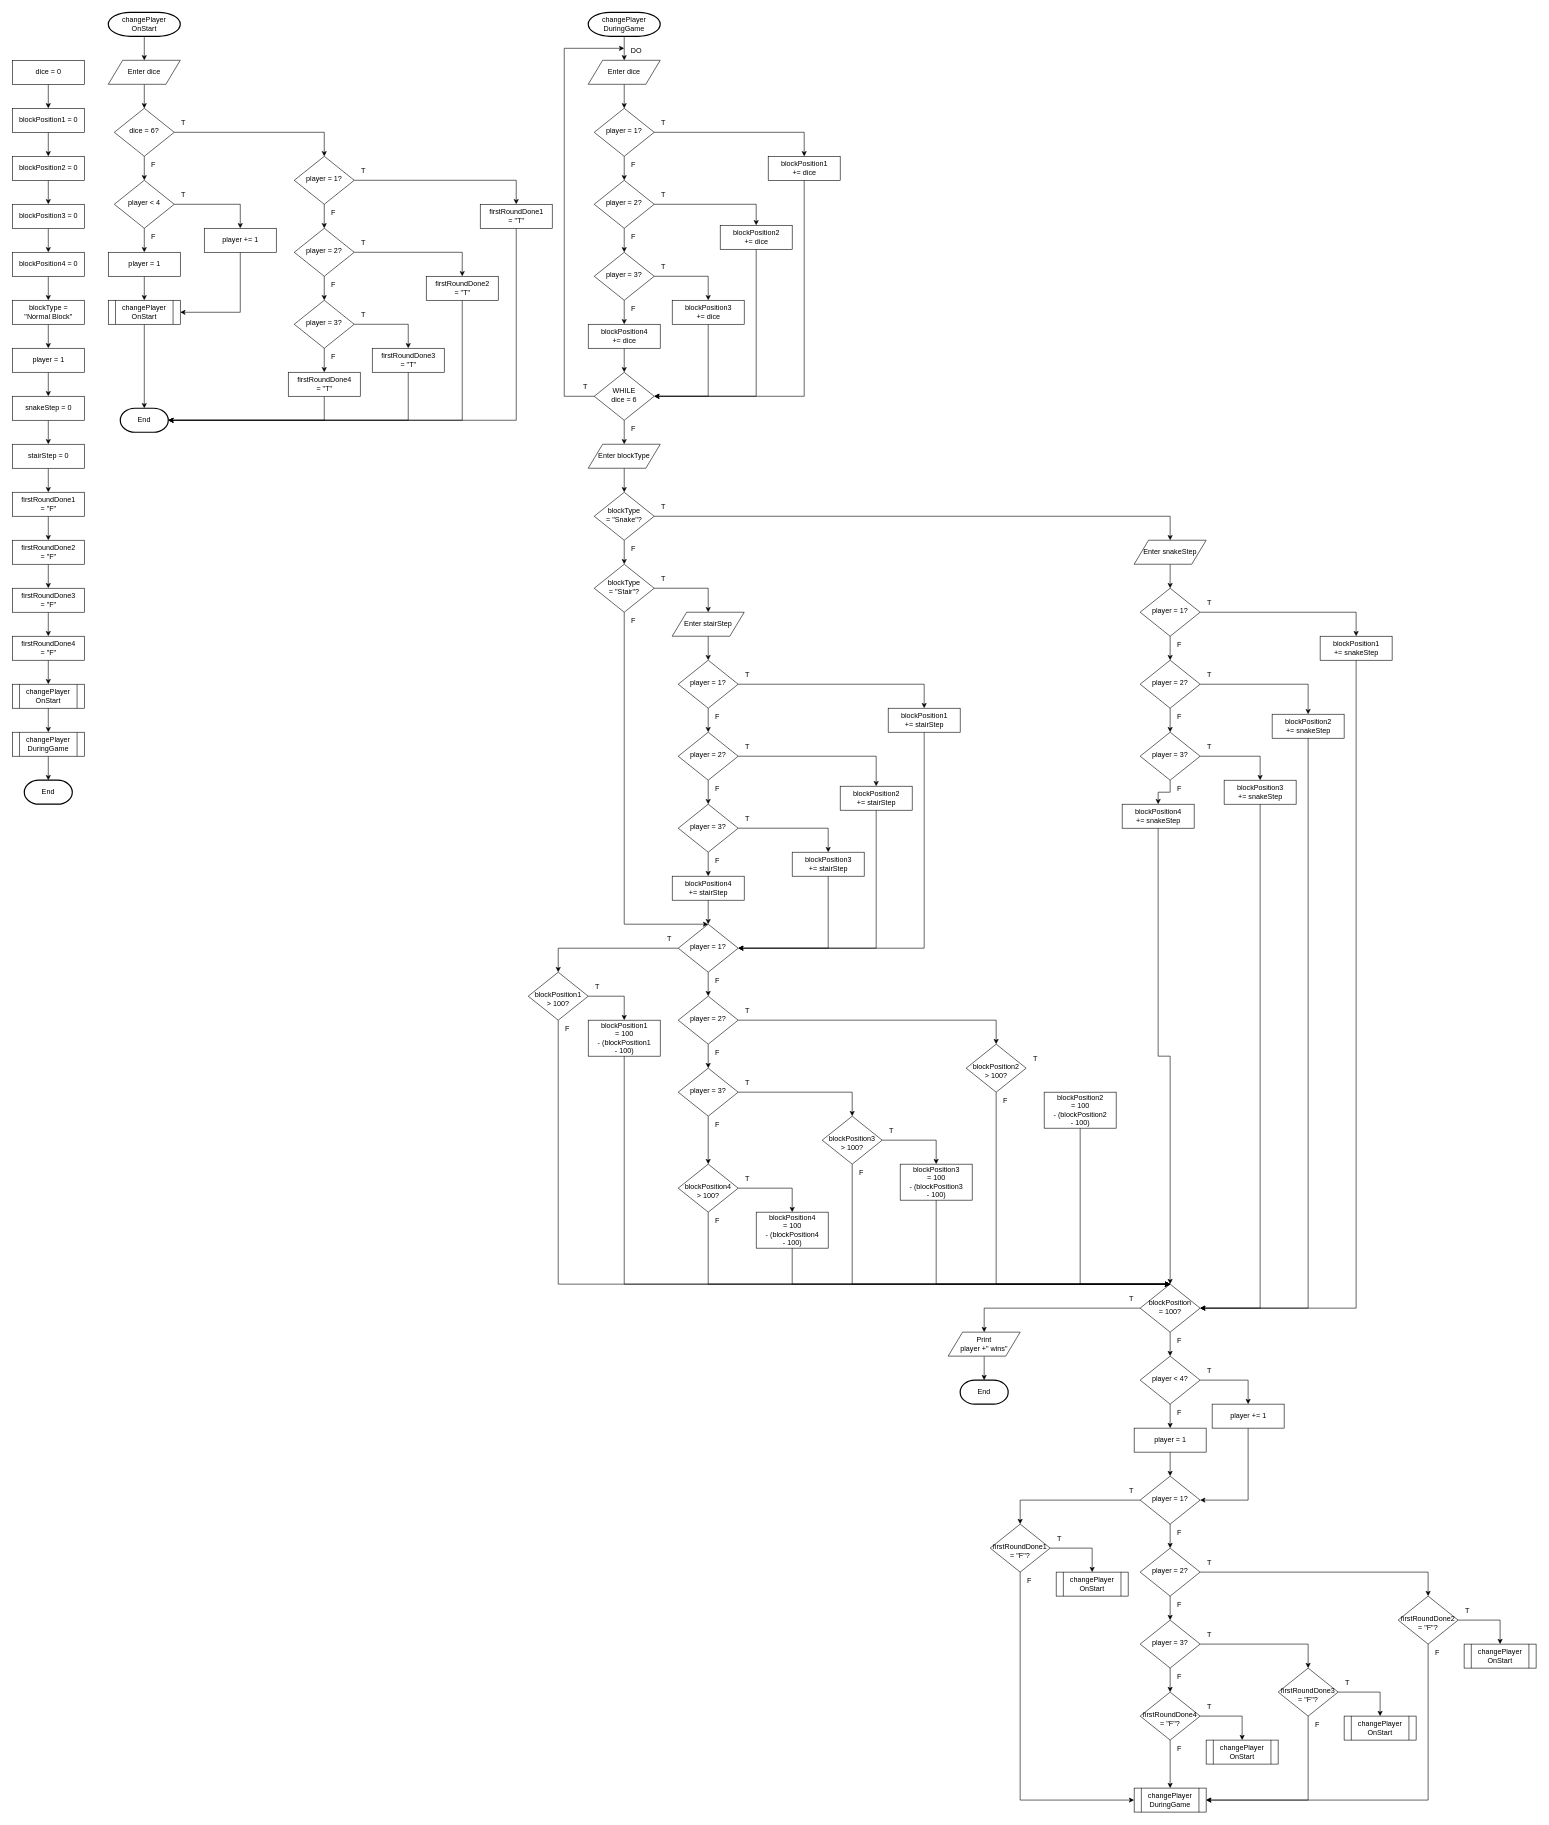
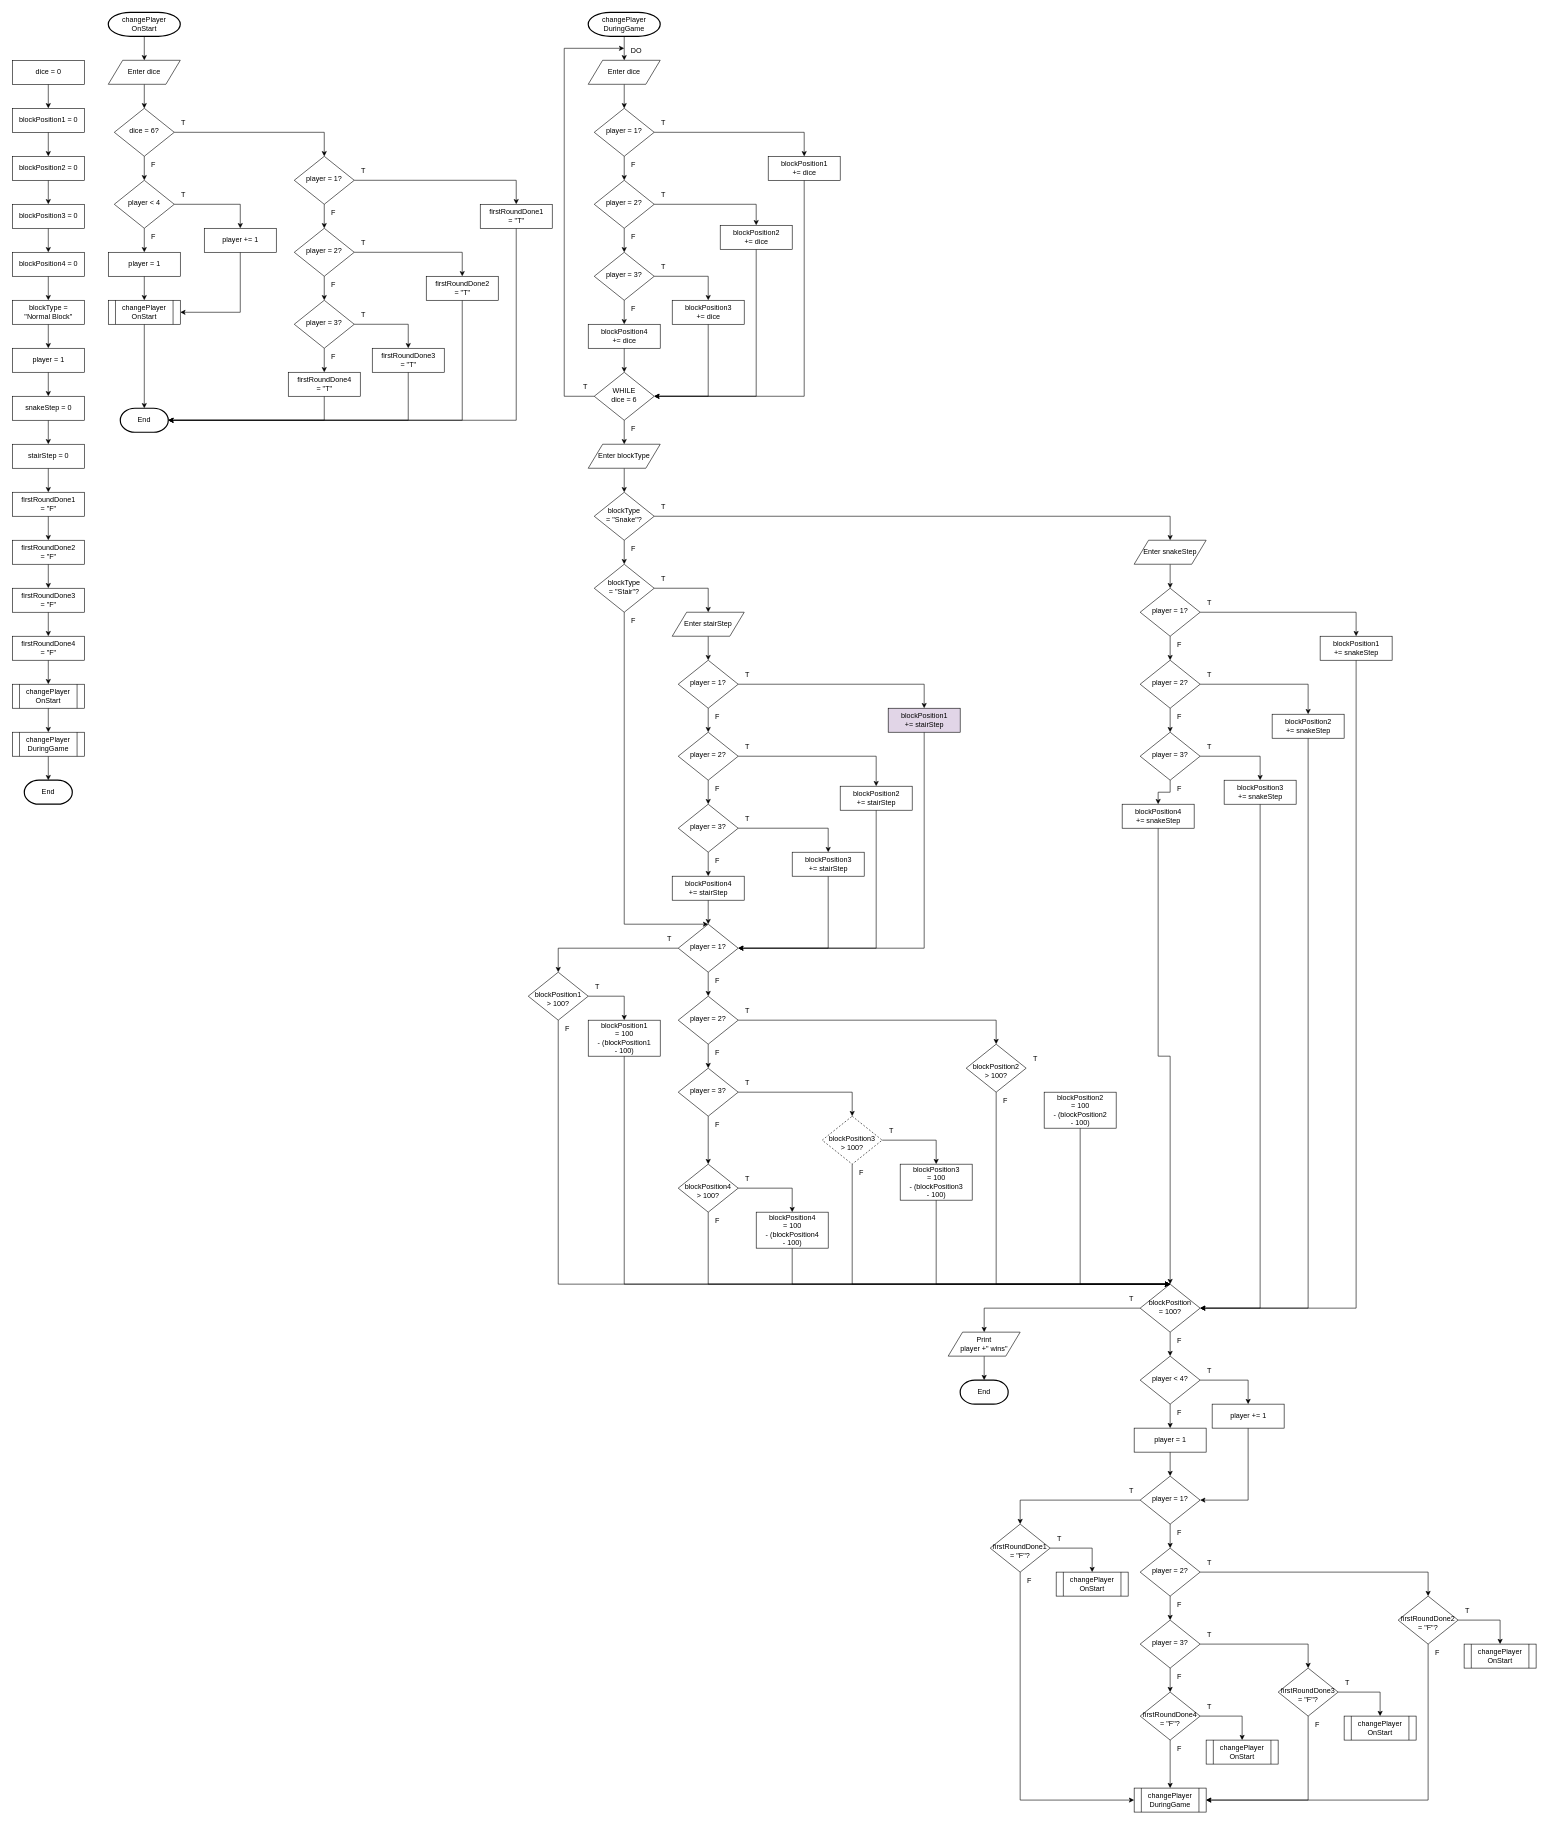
(924, 720) -> (924, 720)
(852, 1140) -> (852, 1140)
